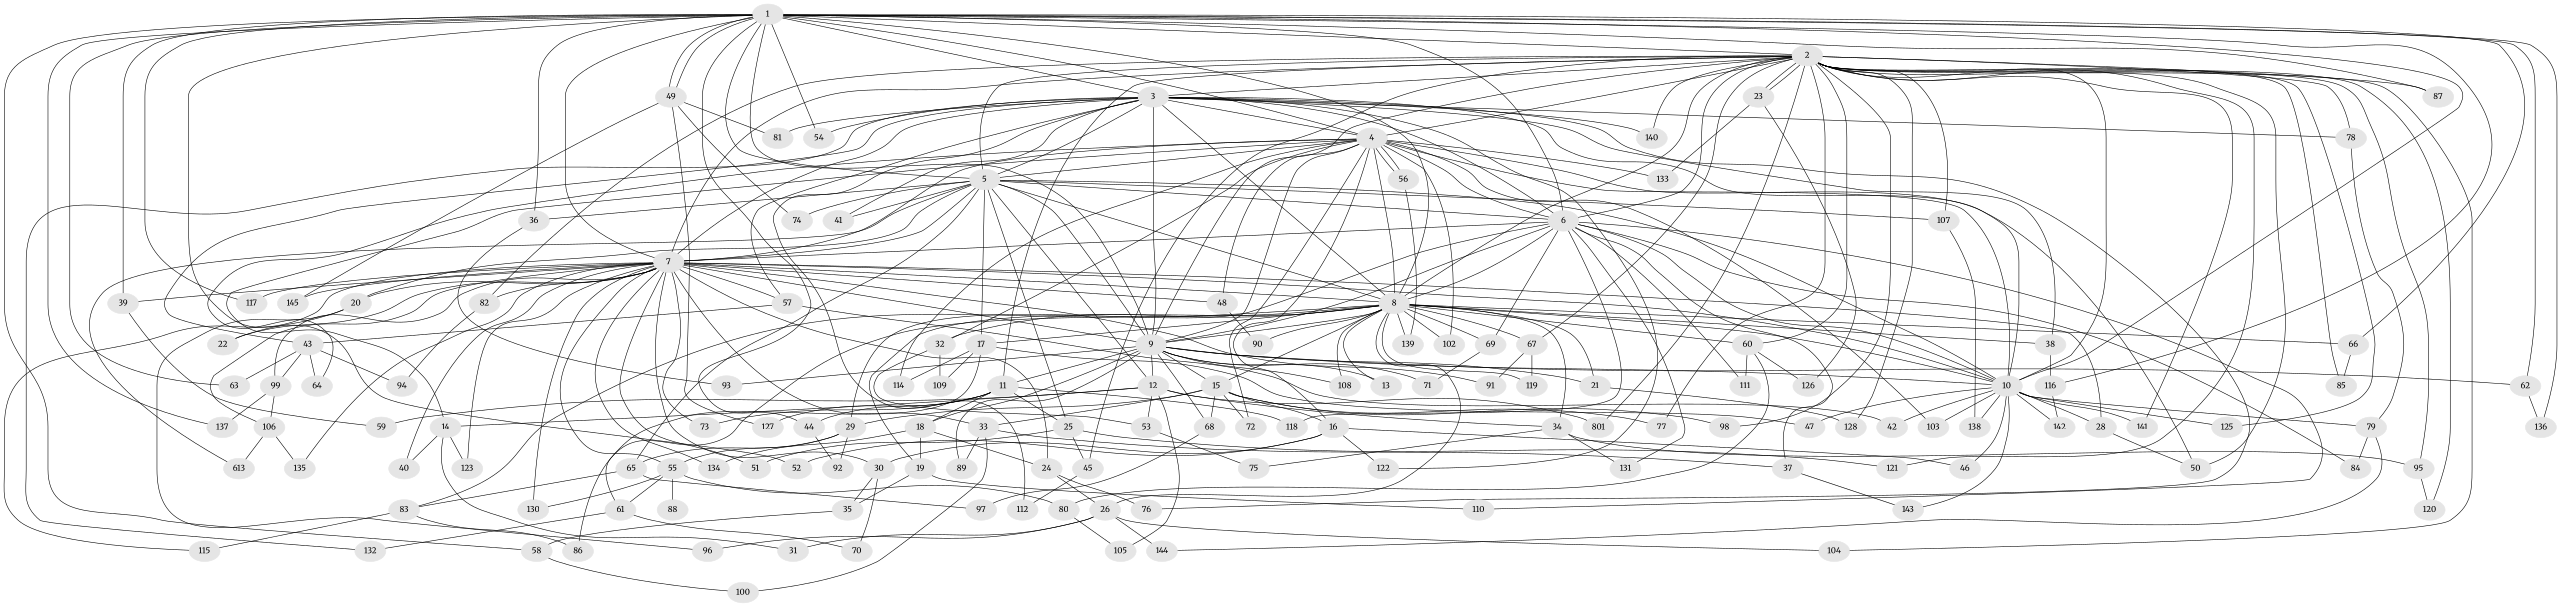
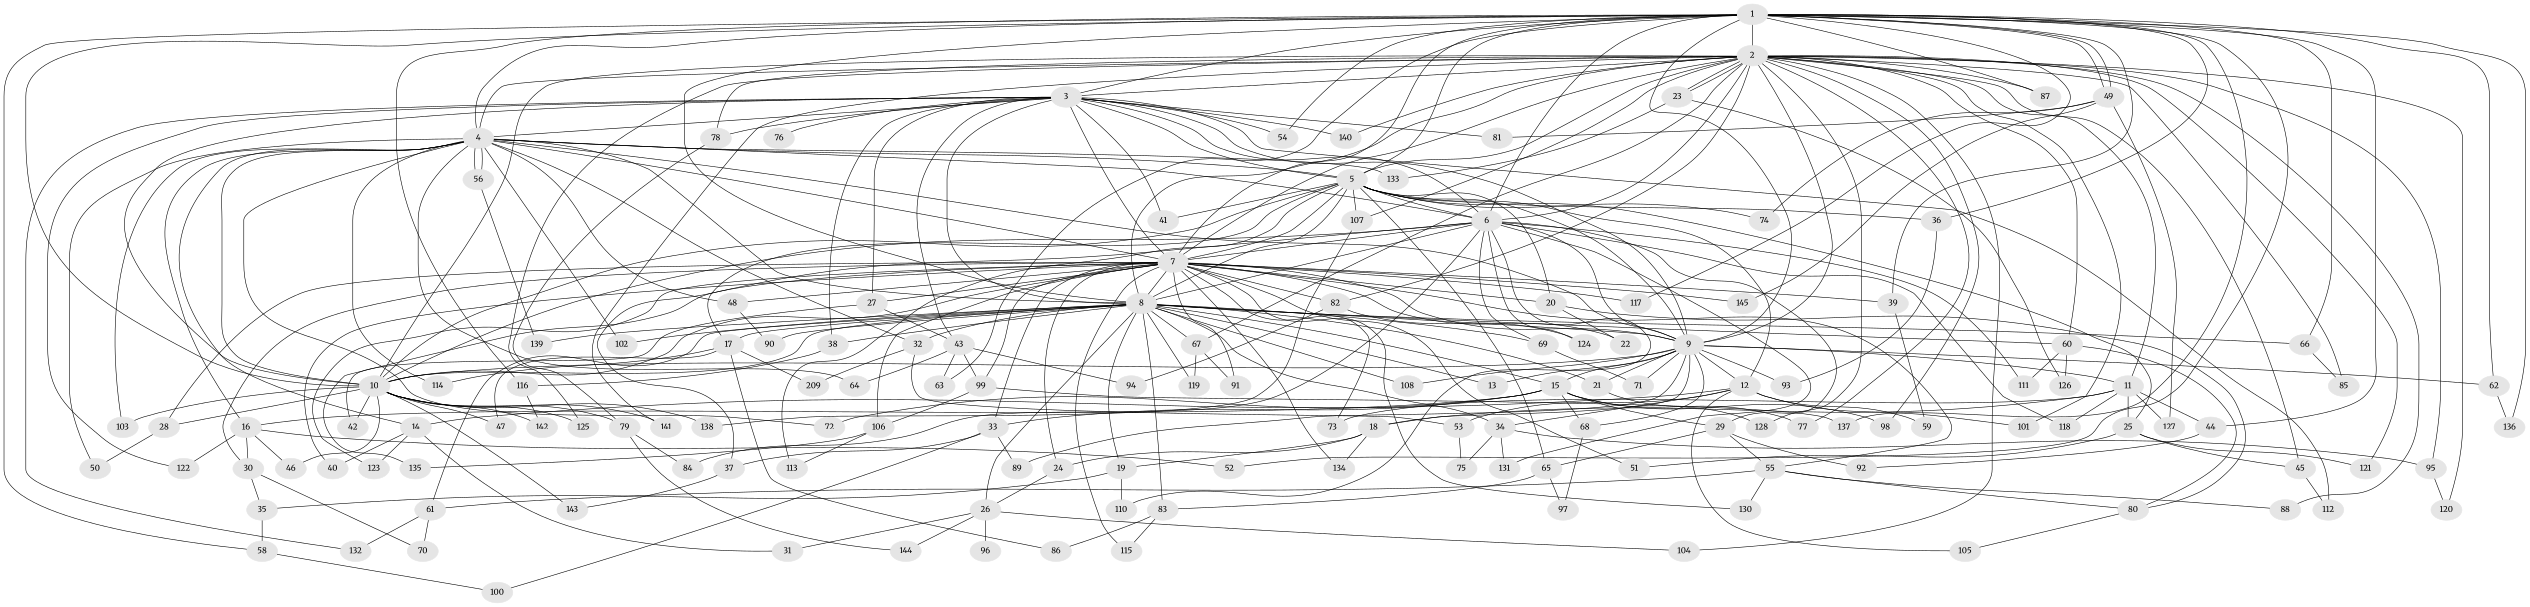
(2235, 94) -> (2255, 140)
(787, 303) -> (872, 303)
none -> (1584, 345)
(940, 386) -> (813, 386)
(1598, 427) -> (2024, 427)
(239, 469) -> (792, 469)
(1097, 489) -> none
(257, 525) -> (1993, 321)
